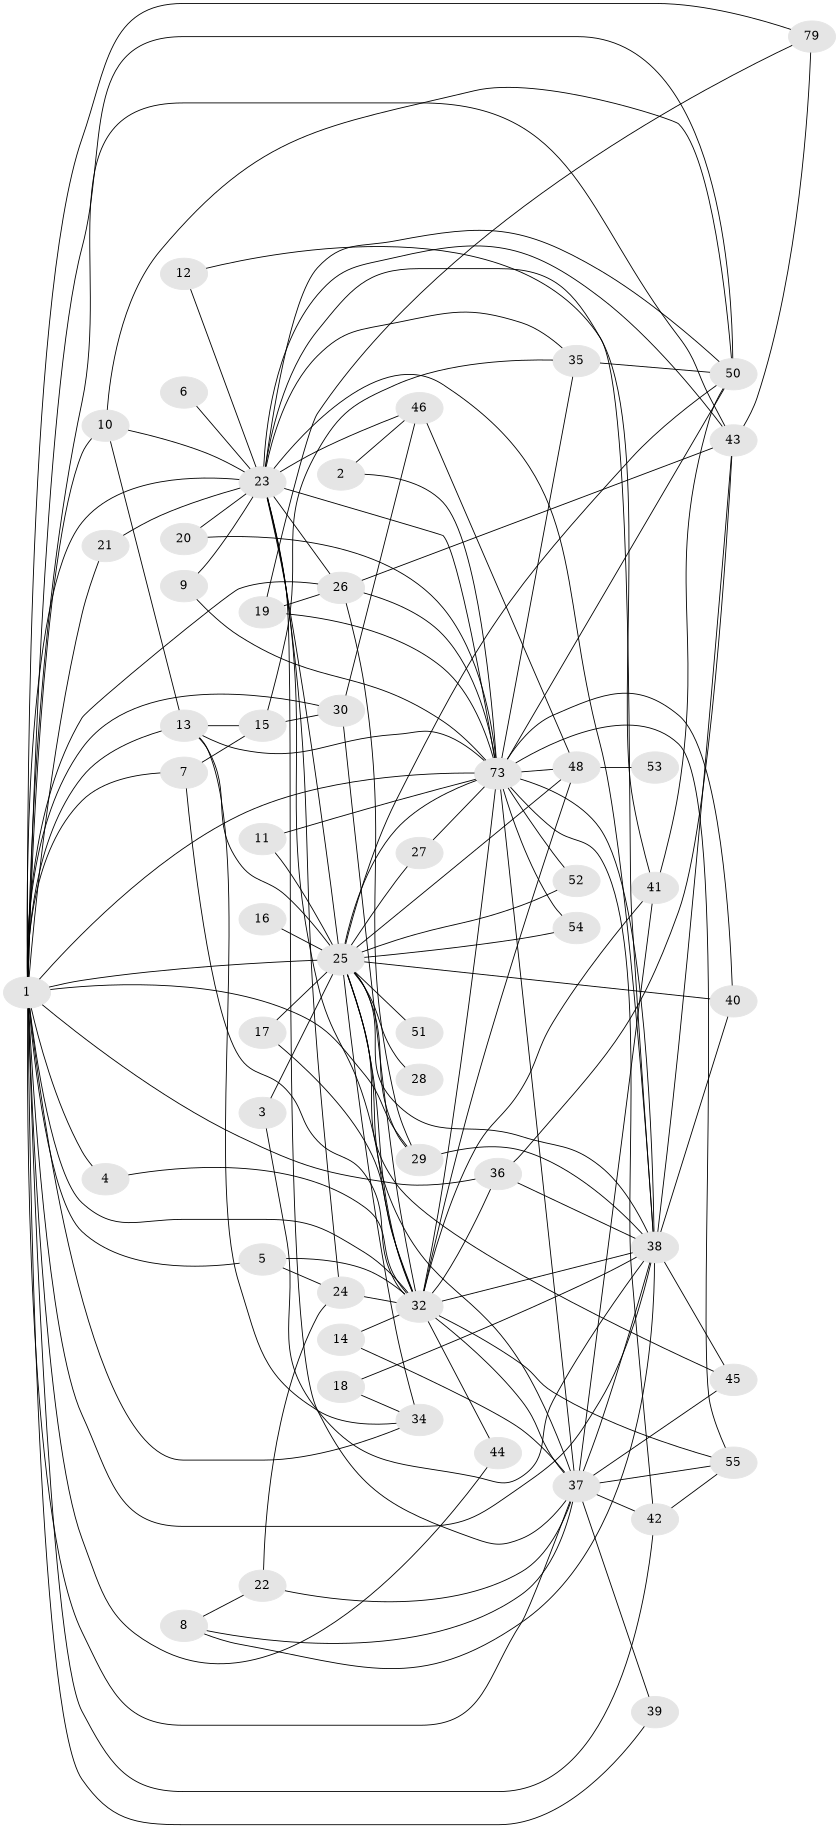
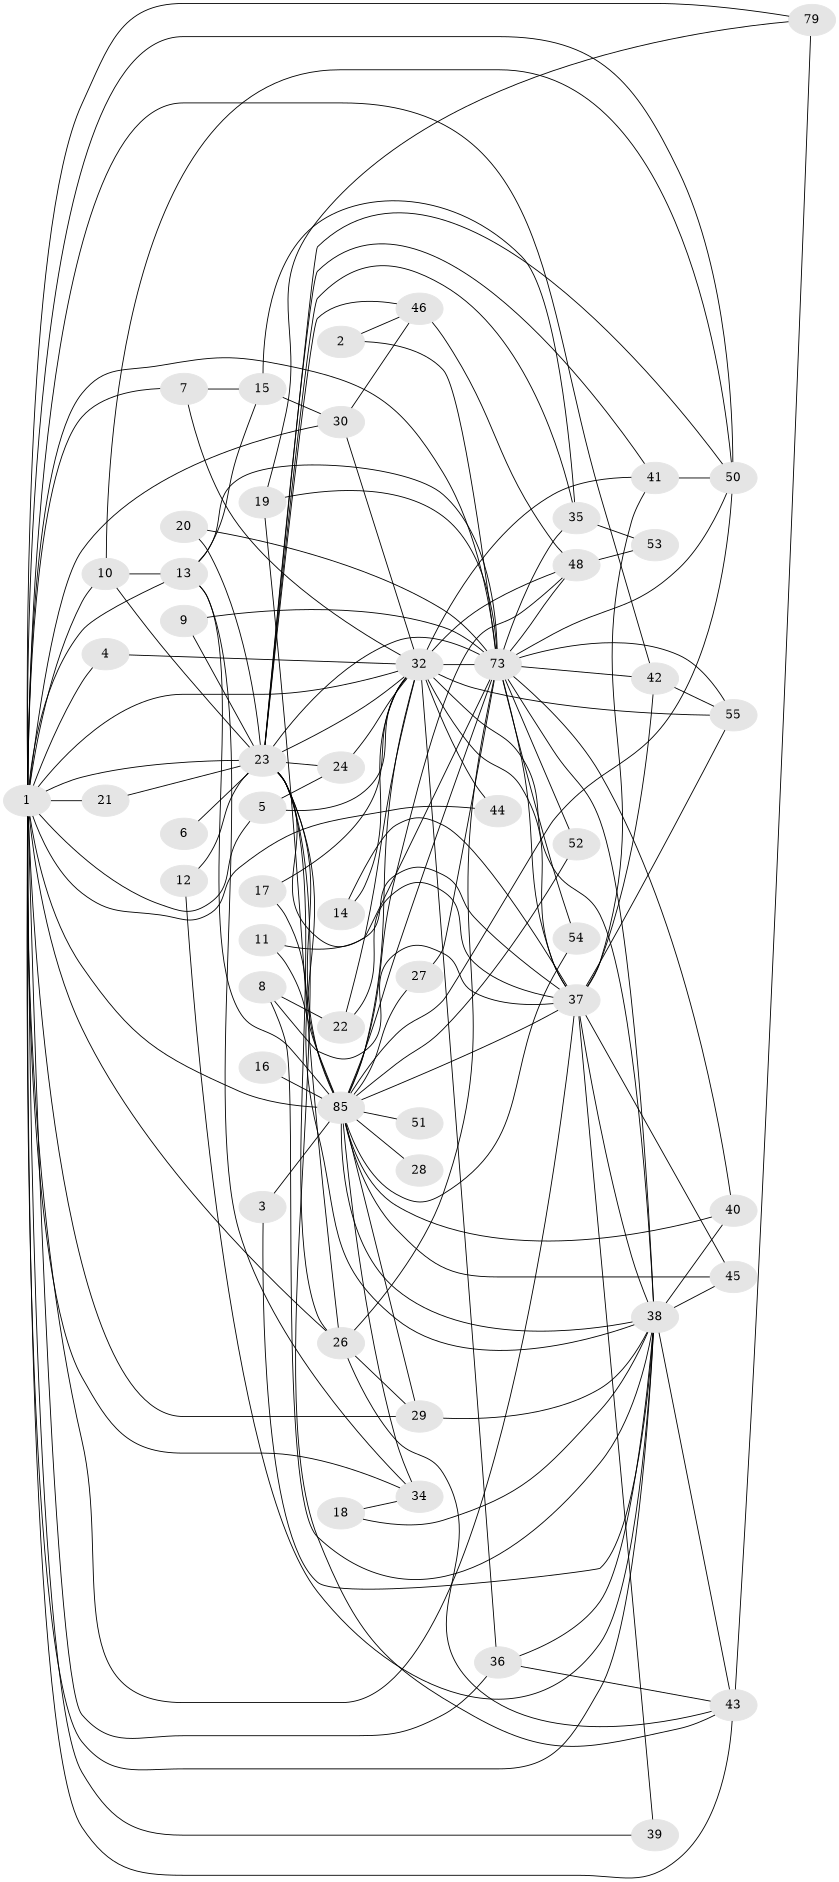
(655, 368) -> (617, 532)
(341, 959) -> (341, 1108)
(279, 1433) -> (377, 871)
